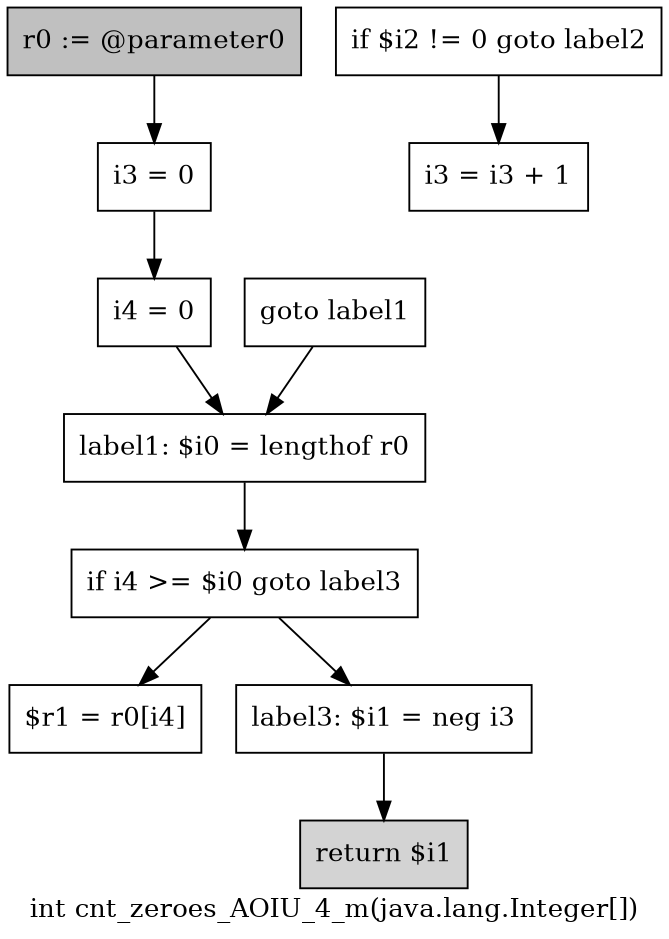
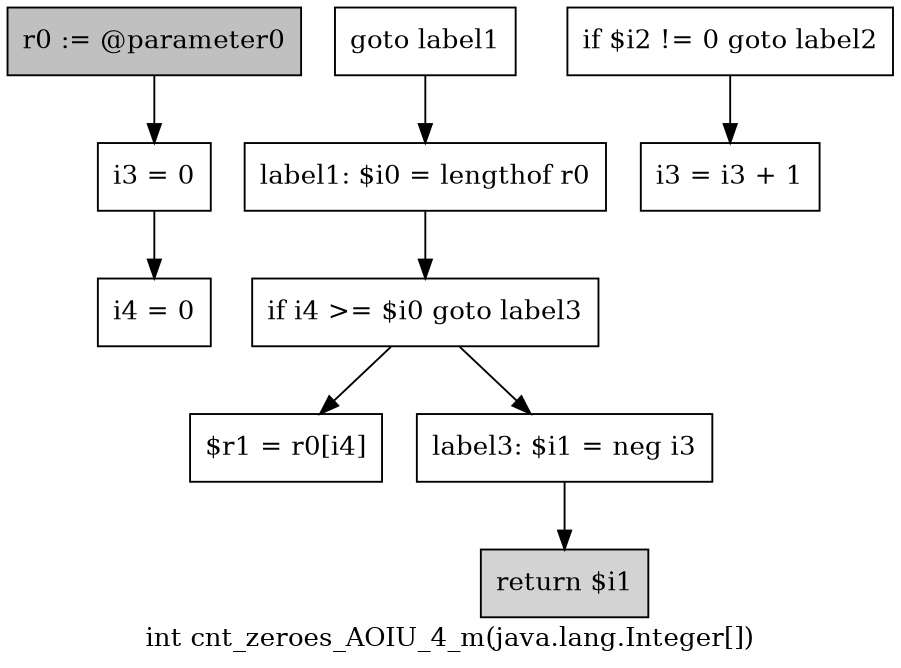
(194, 373) -> none
